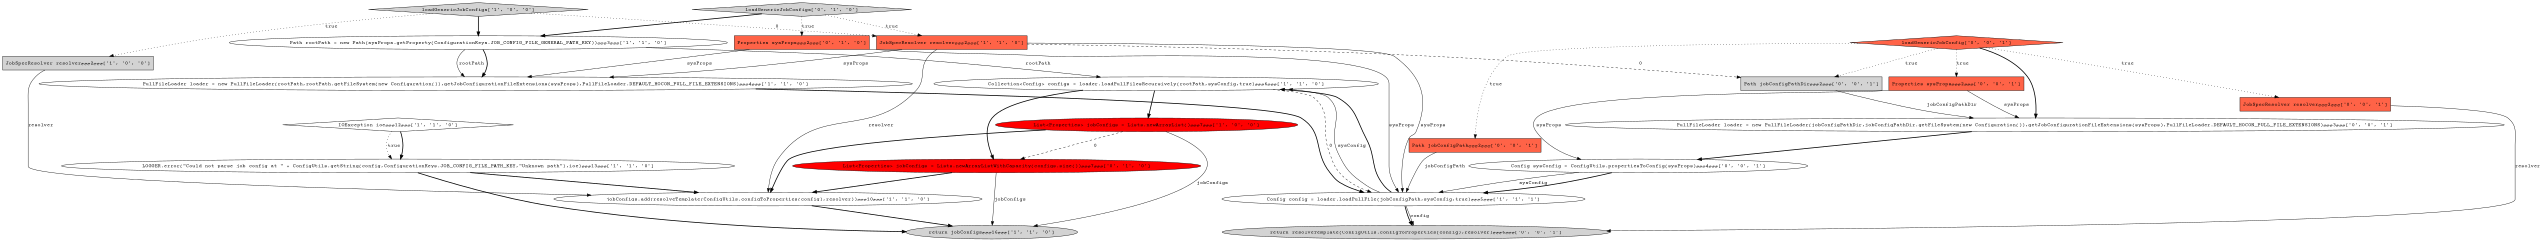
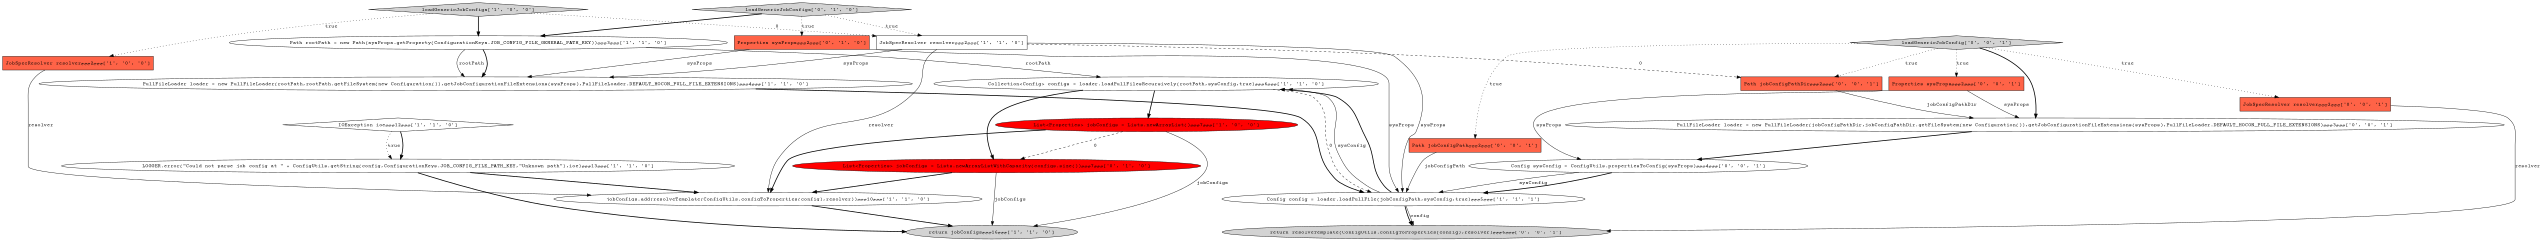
(952, 43) -> (952, 43)
(1956, 43) -> (1956, 43)
(78, 63) -> (78, 63)
(1811, 84) -> (1811, 84)
